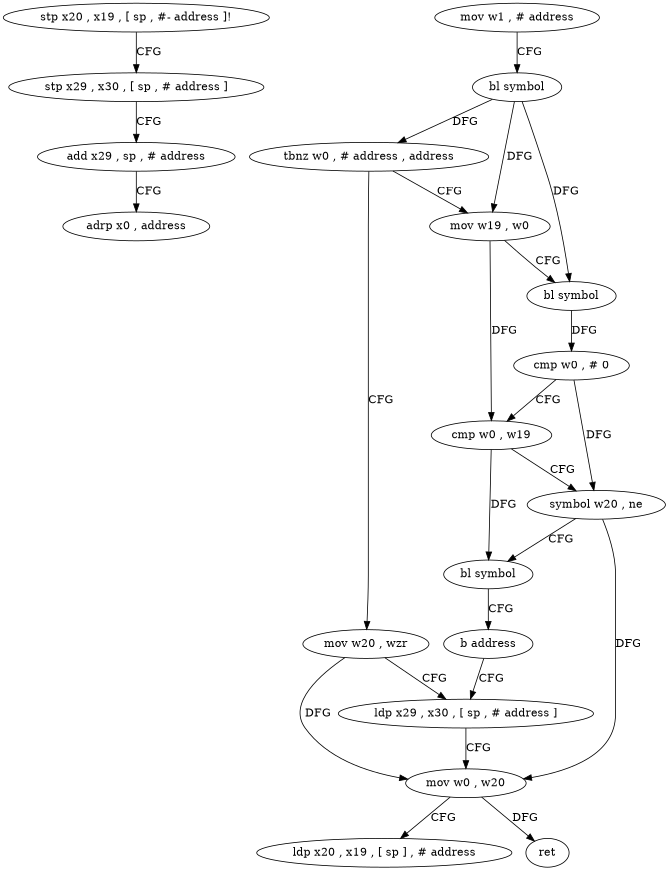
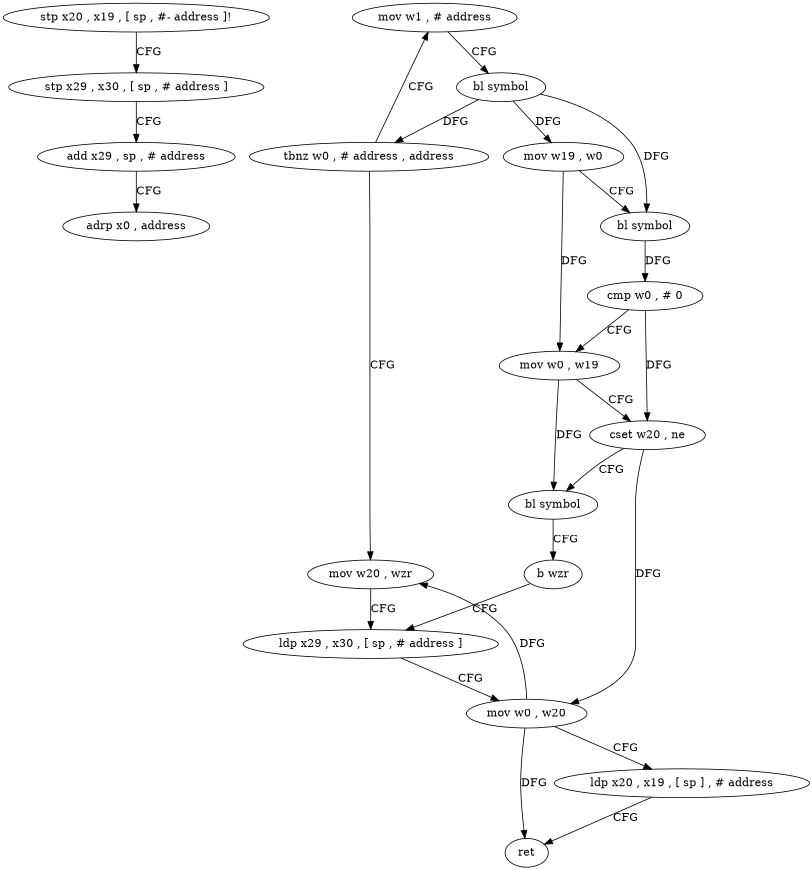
(427, 190) -> (400, 91)
(492, 435) -> (560, 366)
(596, 505) -> (648, 435)
(488, 644) -> (553, 574)
(312, 736) -> (499, 624)
none -> (602, 819)
